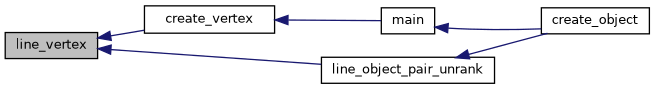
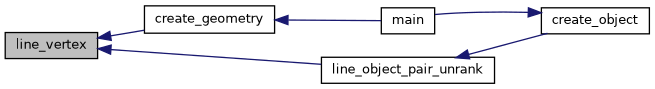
(210, 20) -> (210, 20)
(495, 30) -> (482, 12)
